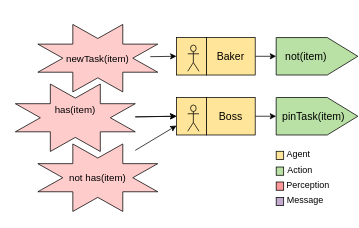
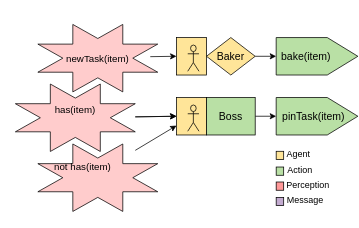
(231, 56) -> (231, 56)
(306, 57) -> (306, 57)
(231, 116) -> (231, 116)
(98, 178) -> (83, 167)
